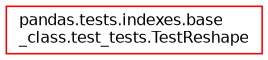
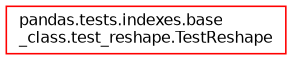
(134, 30) -> (146, 30)
